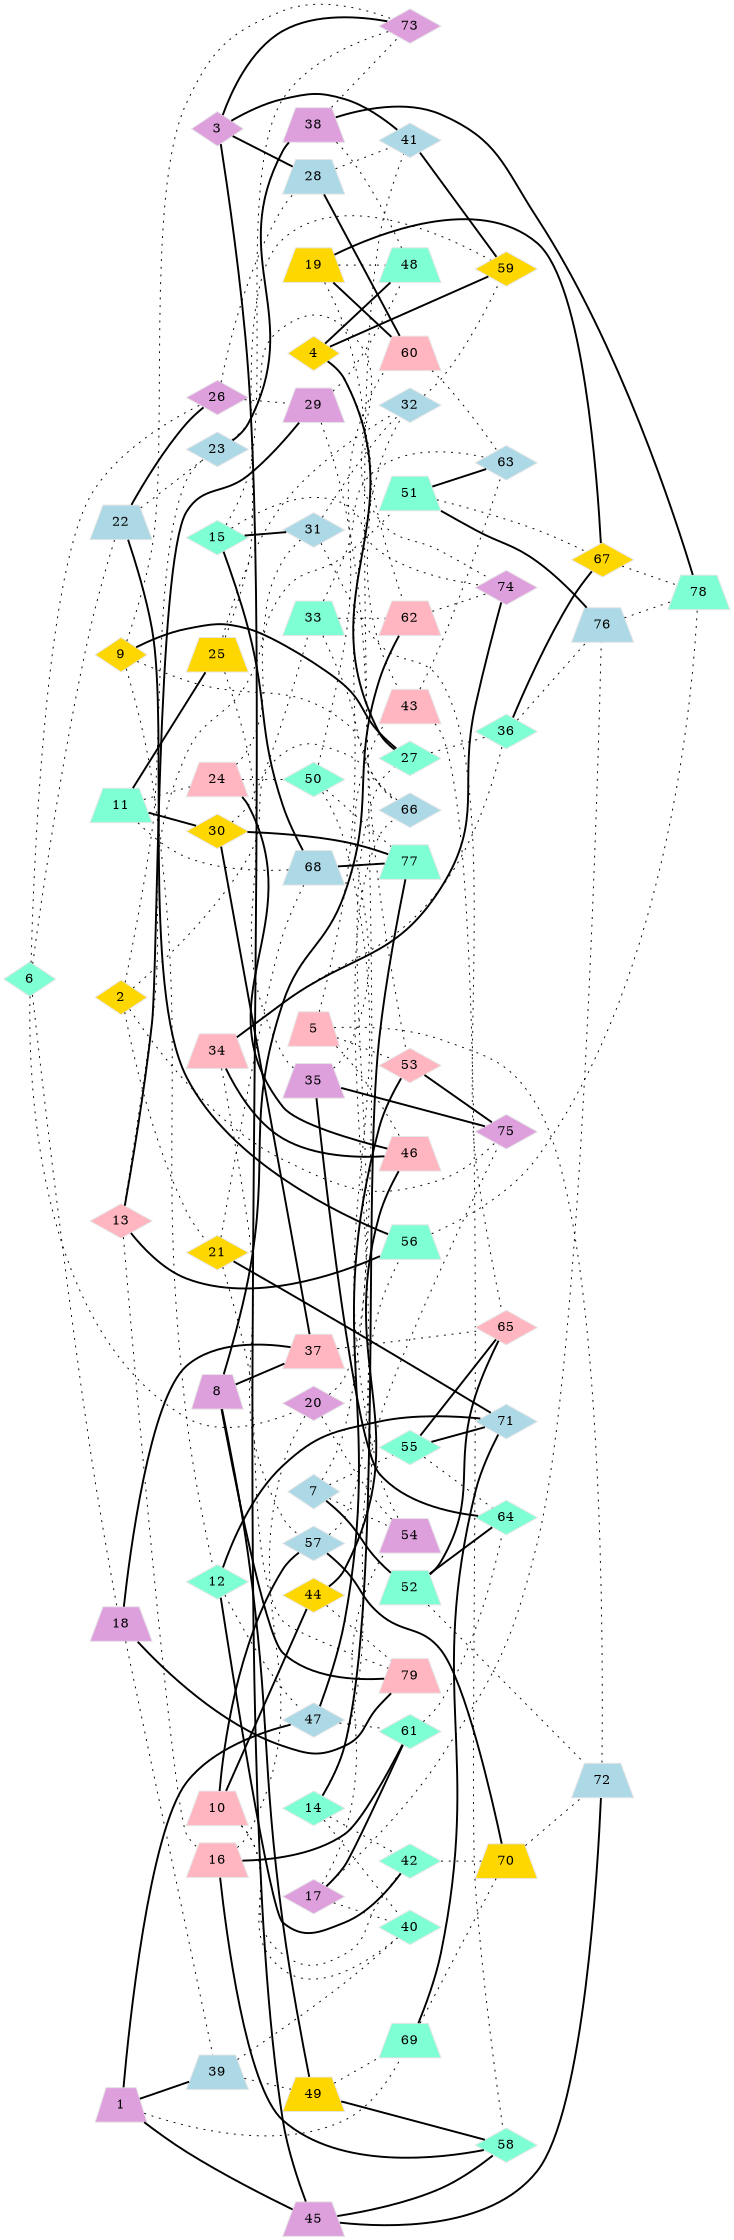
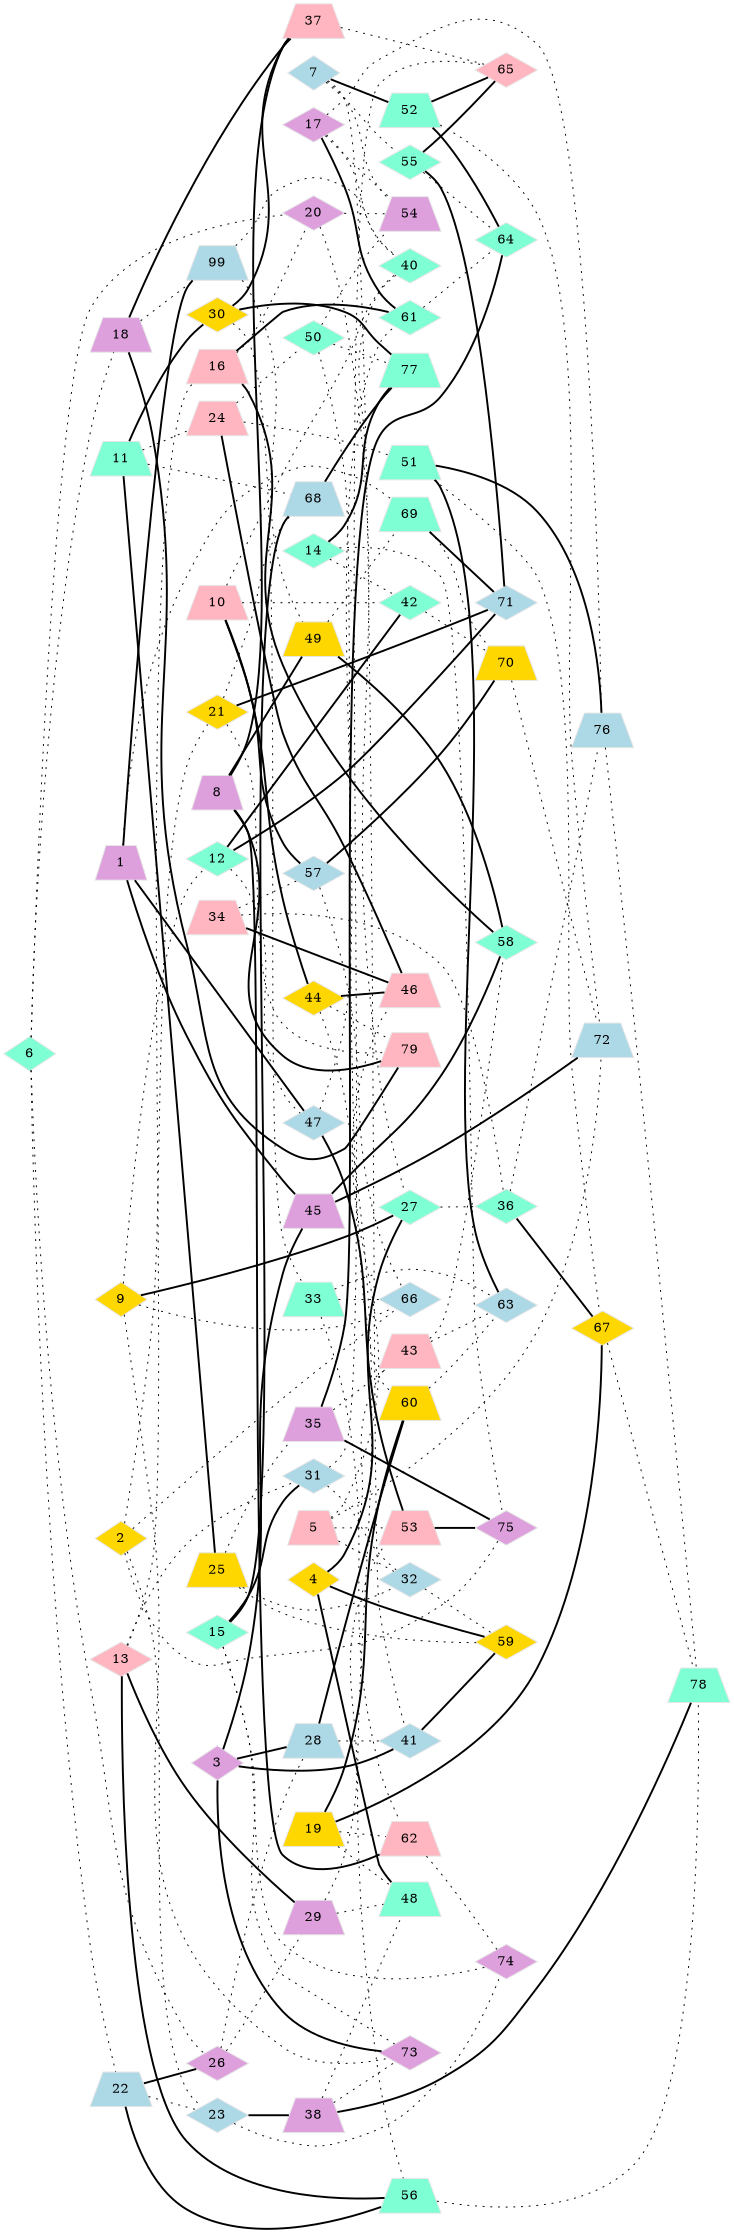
(410, 353) -> (410, 1403)
(469, 750) -> none
(410, 1065) -> (410, 1528)
(217, 2072) -> (217, 263)
